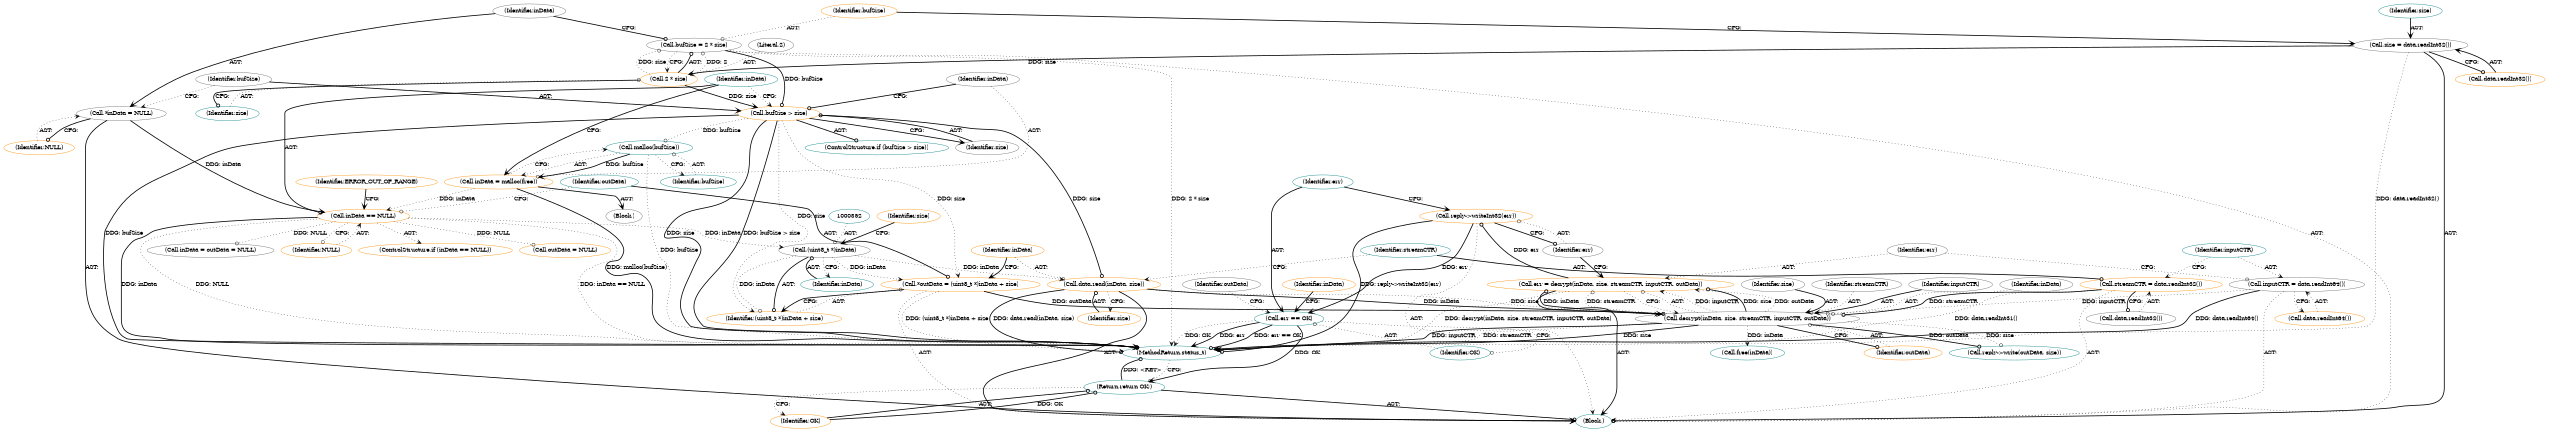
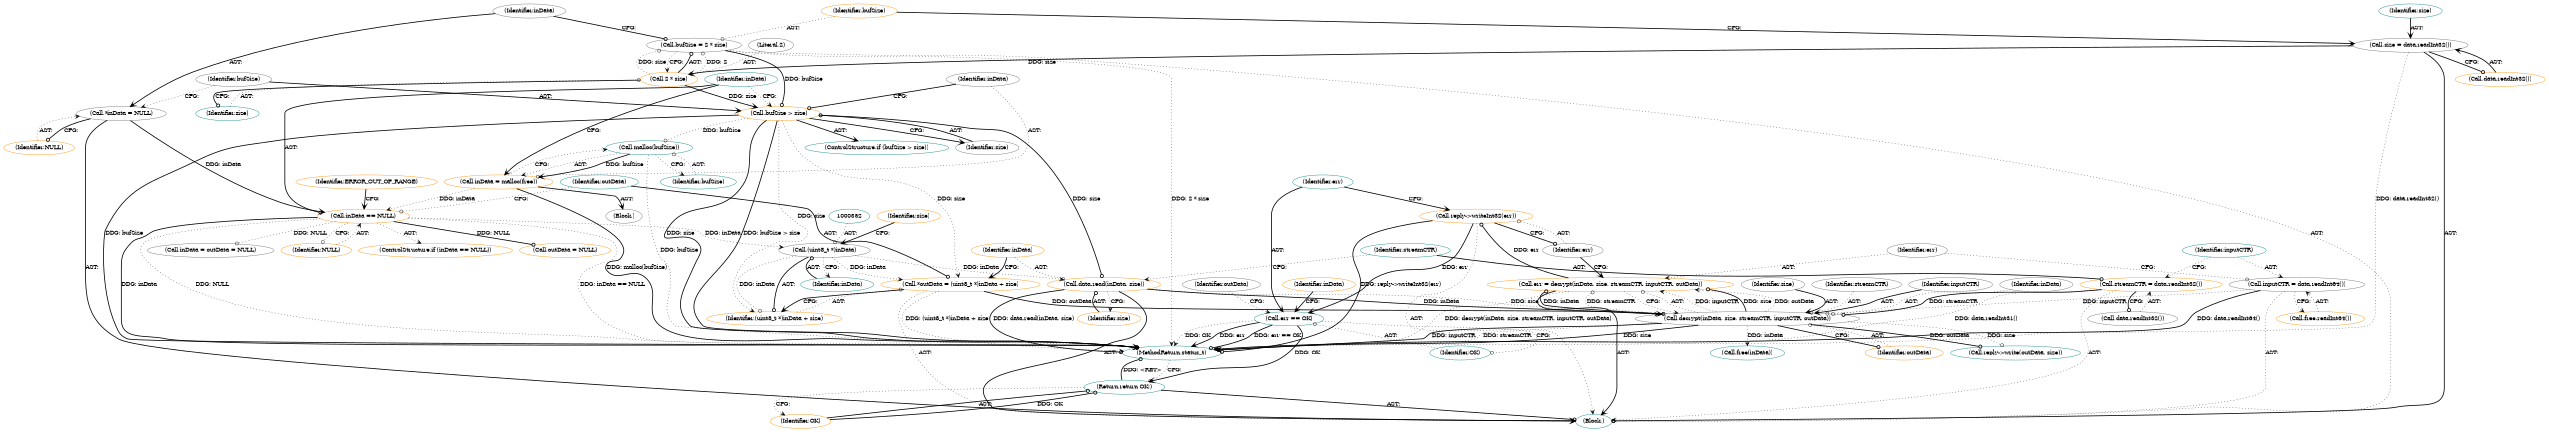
(826, 130) -> (825, 130)
(463, 233) -> (463, 233)
(2320, 319) -> (2320, 319)
